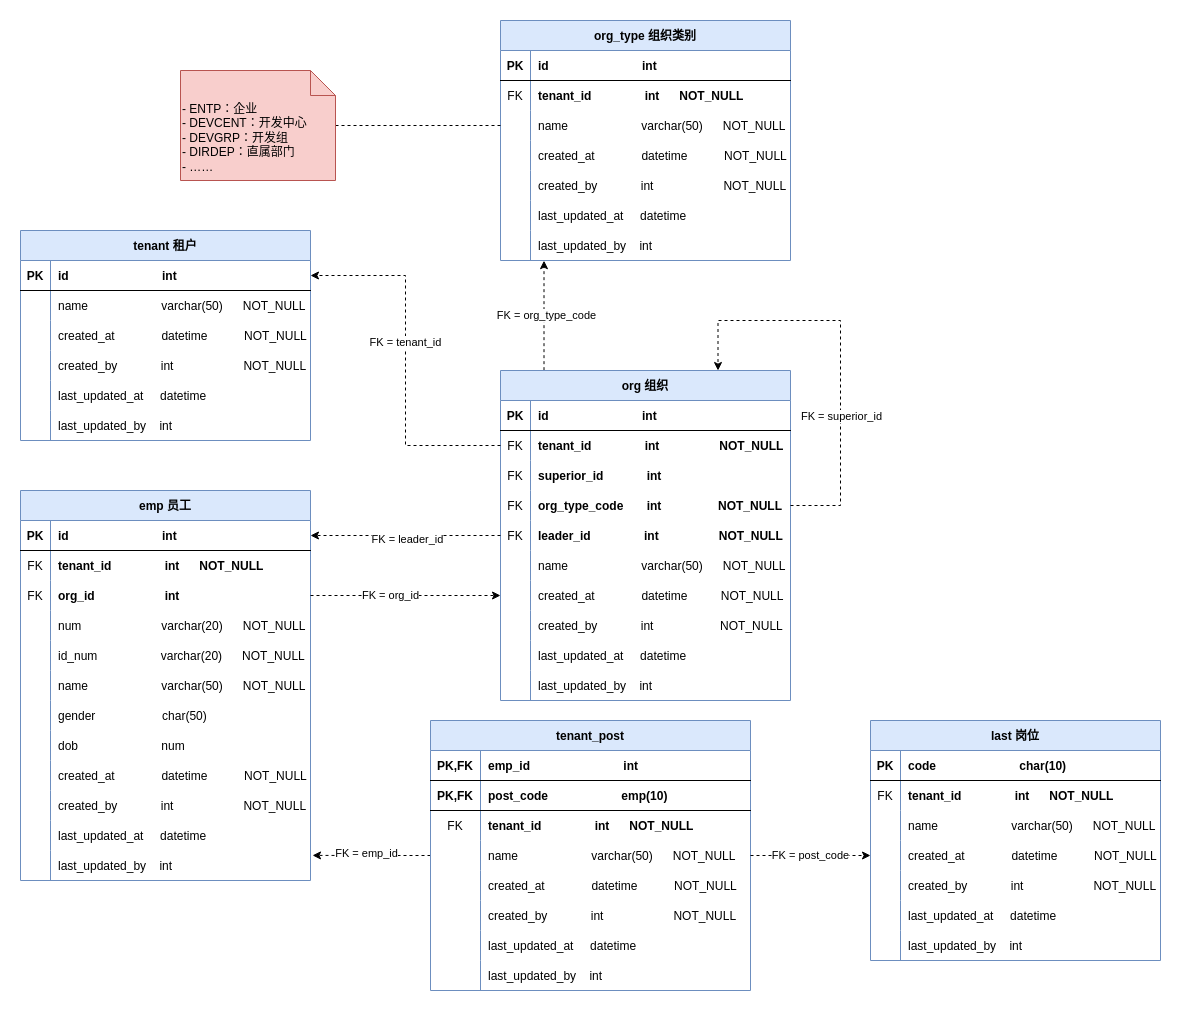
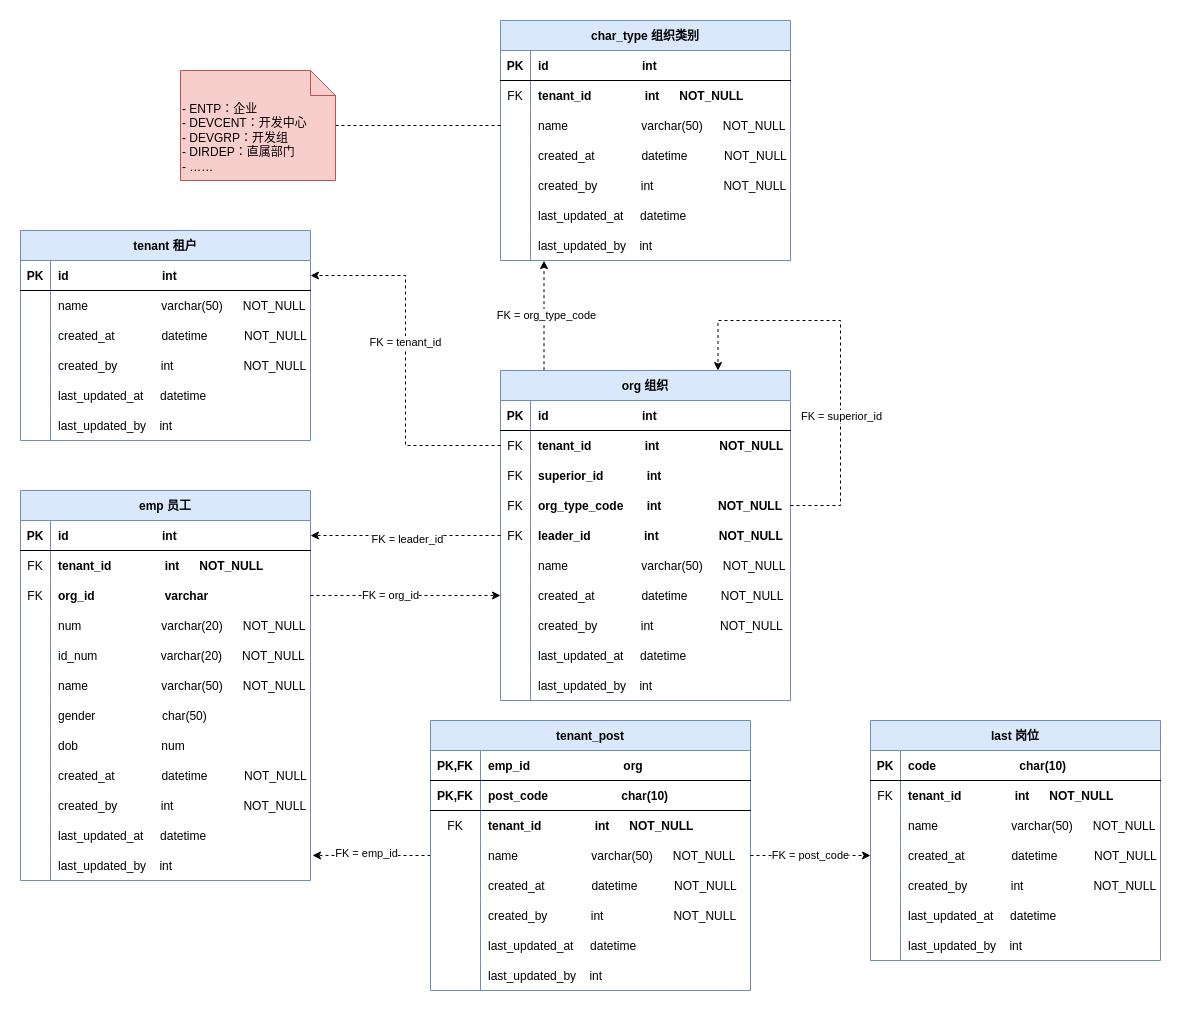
(645, 36) -> (645, 36)
(140, 596) -> (155, 596)
(587, 766) -> (589, 766)
(599, 796) -> (602, 796)
